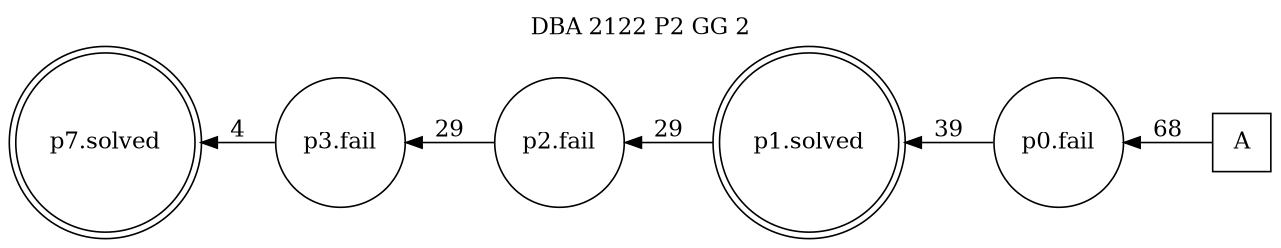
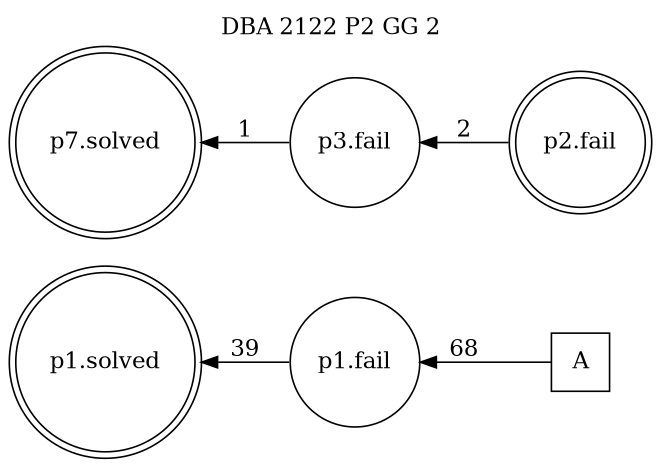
(238, 130) -> (246, 130)
(450, 130) -> (465, 130)
(559, 143) -> (580, 143)
(677, 143) -> none
(1059, 143) -> (355, 362)
